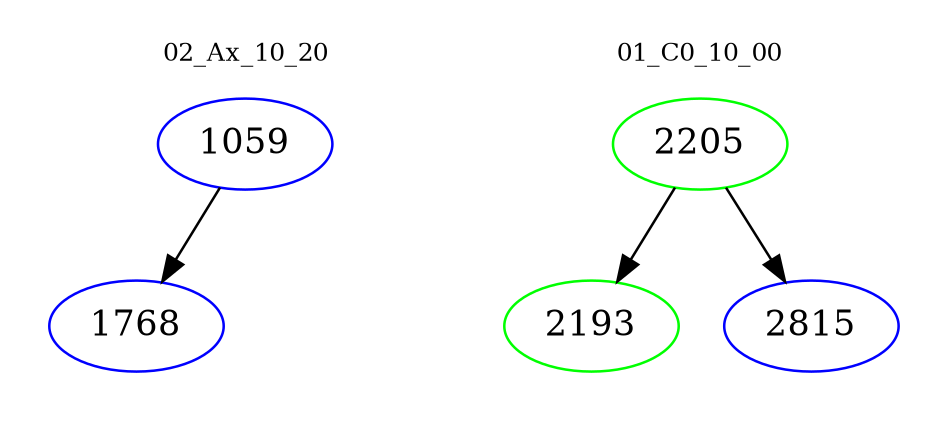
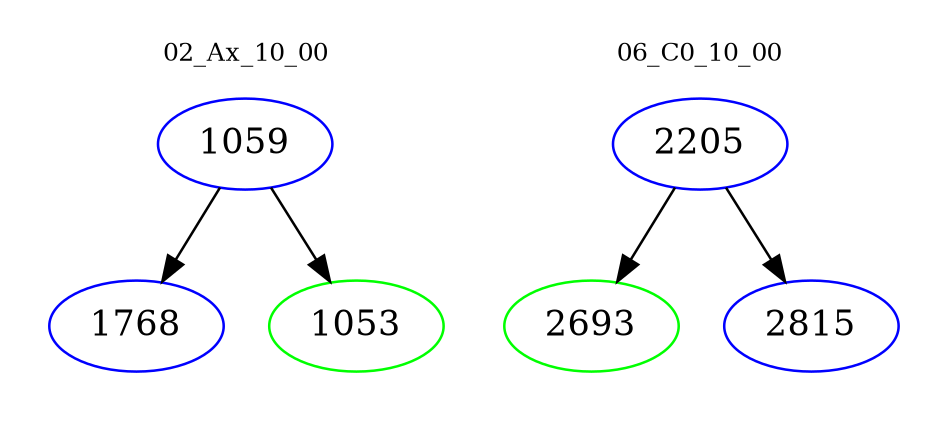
(246, 54) -> (246, 54)
(700, 54) -> (700, 54)
(700, 144) -> (700, 144)
none -> (356, 326)
(592, 326) -> (592, 326)
